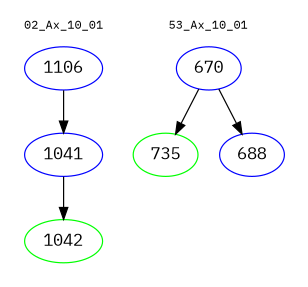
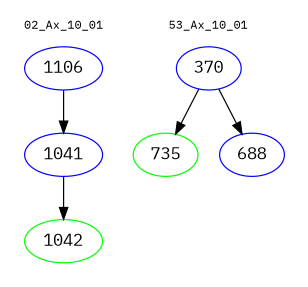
(209, 68) -> (209, 68)
